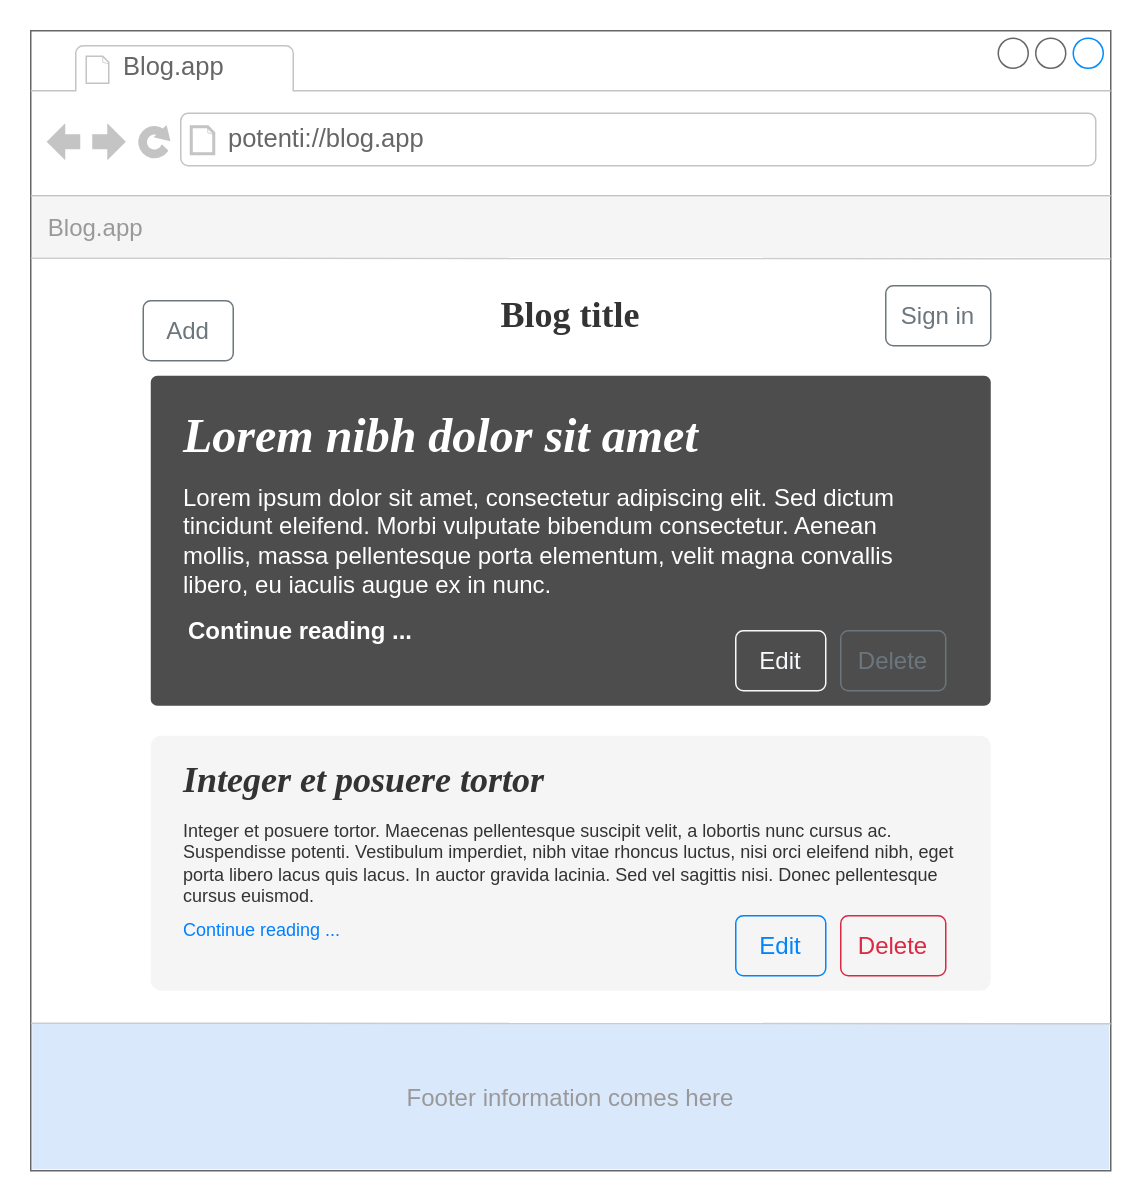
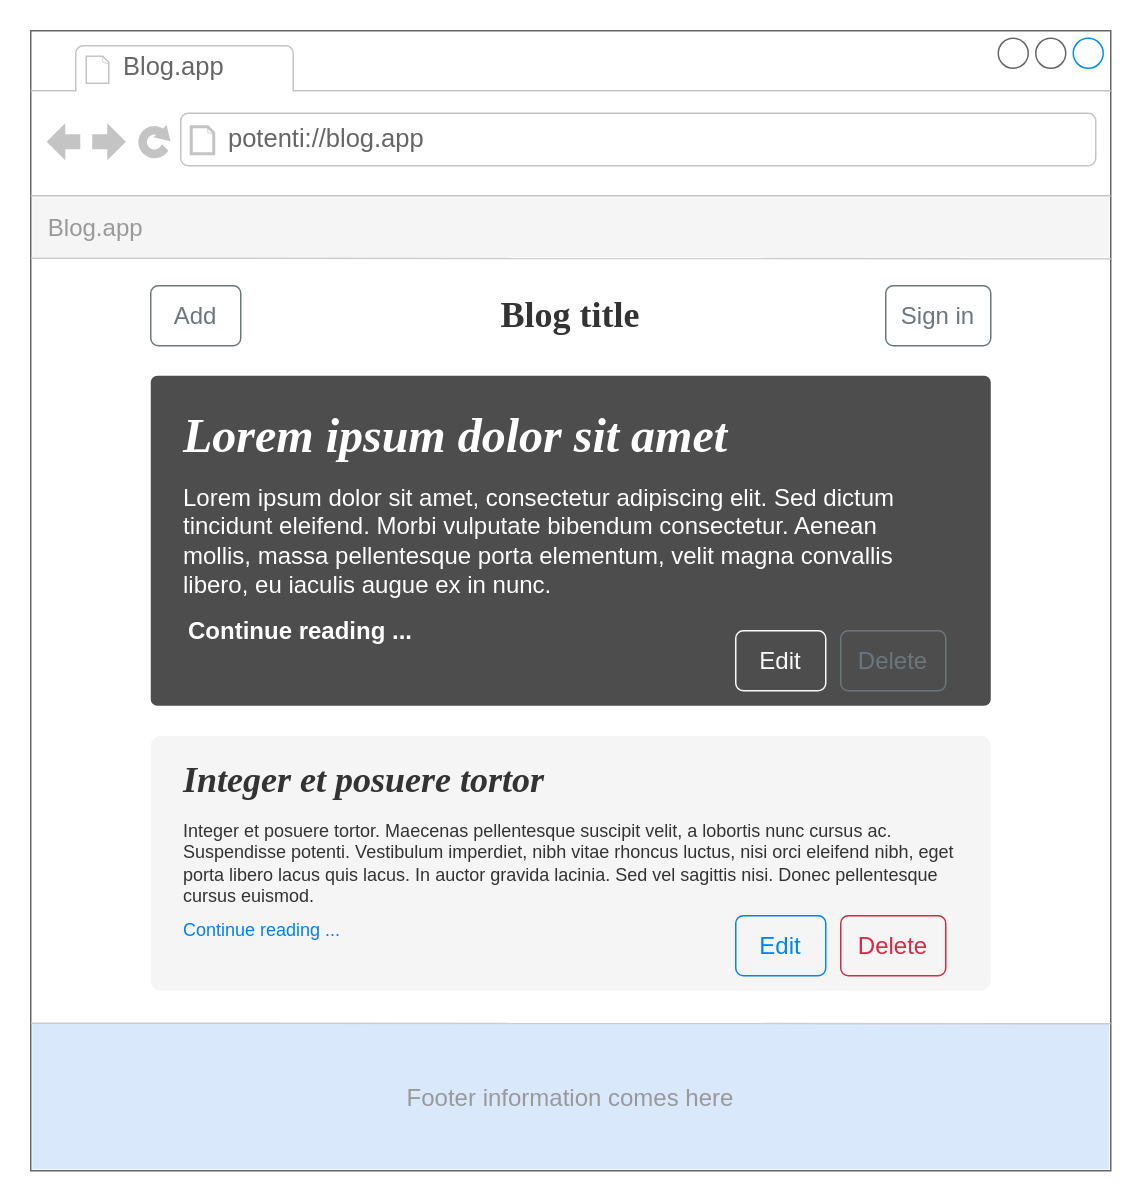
(188, 331) -> (196, 316)
(403, 436) -> (413, 436)
